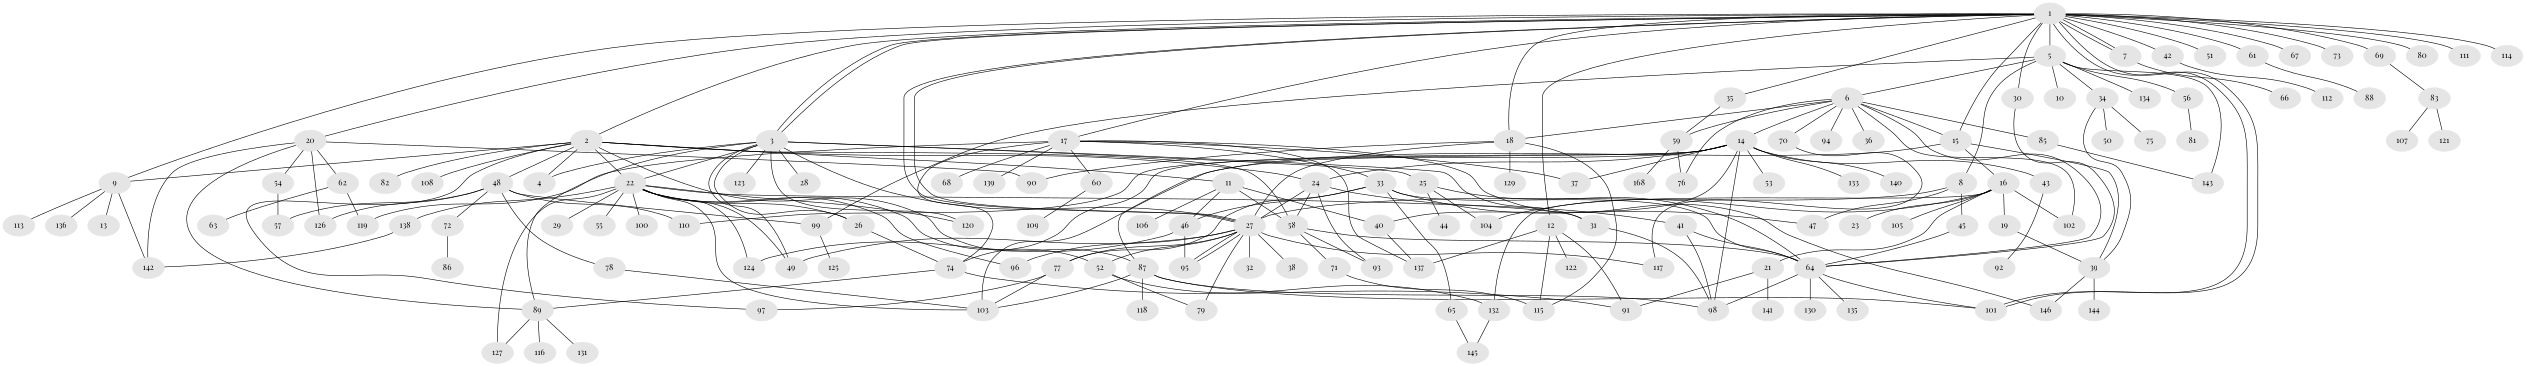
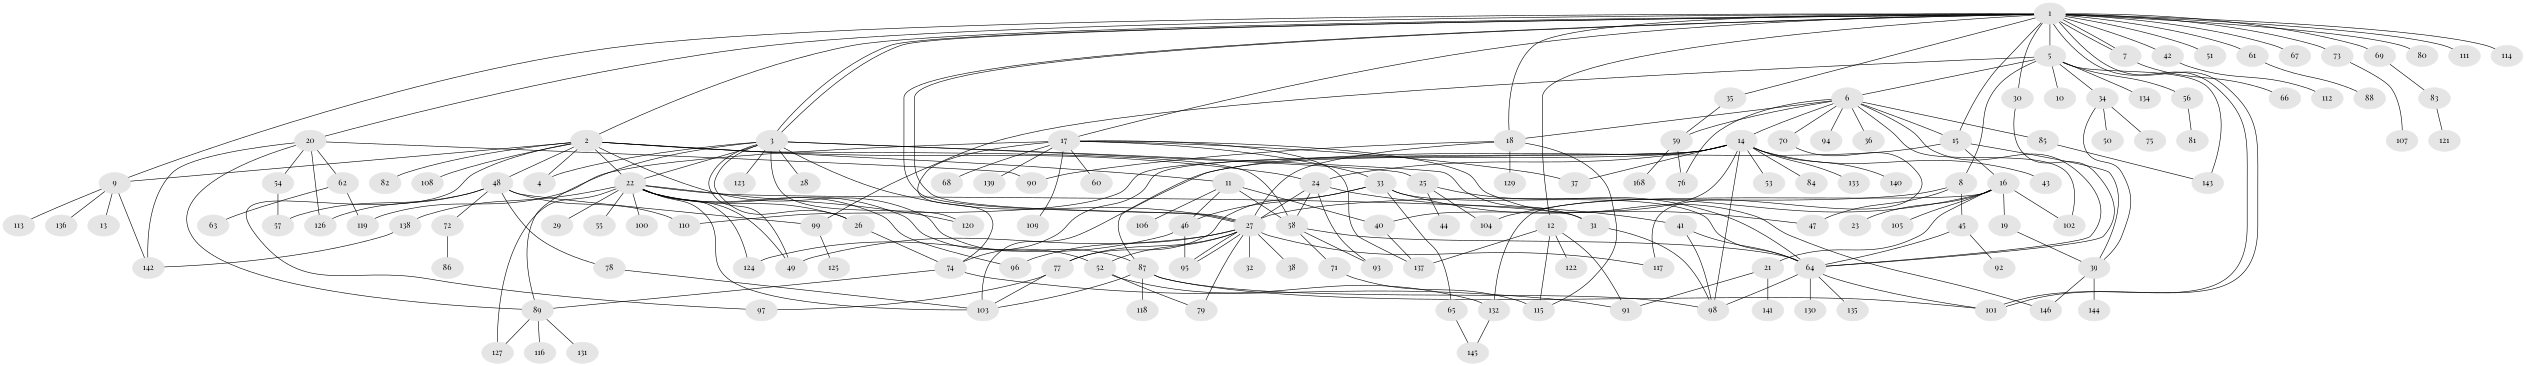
(2418, 120) -> (2390, 86)
none -> (1811, 183)
(1065, 204) -> (1056, 185)
(2030, 229) -> (1981, 247)
